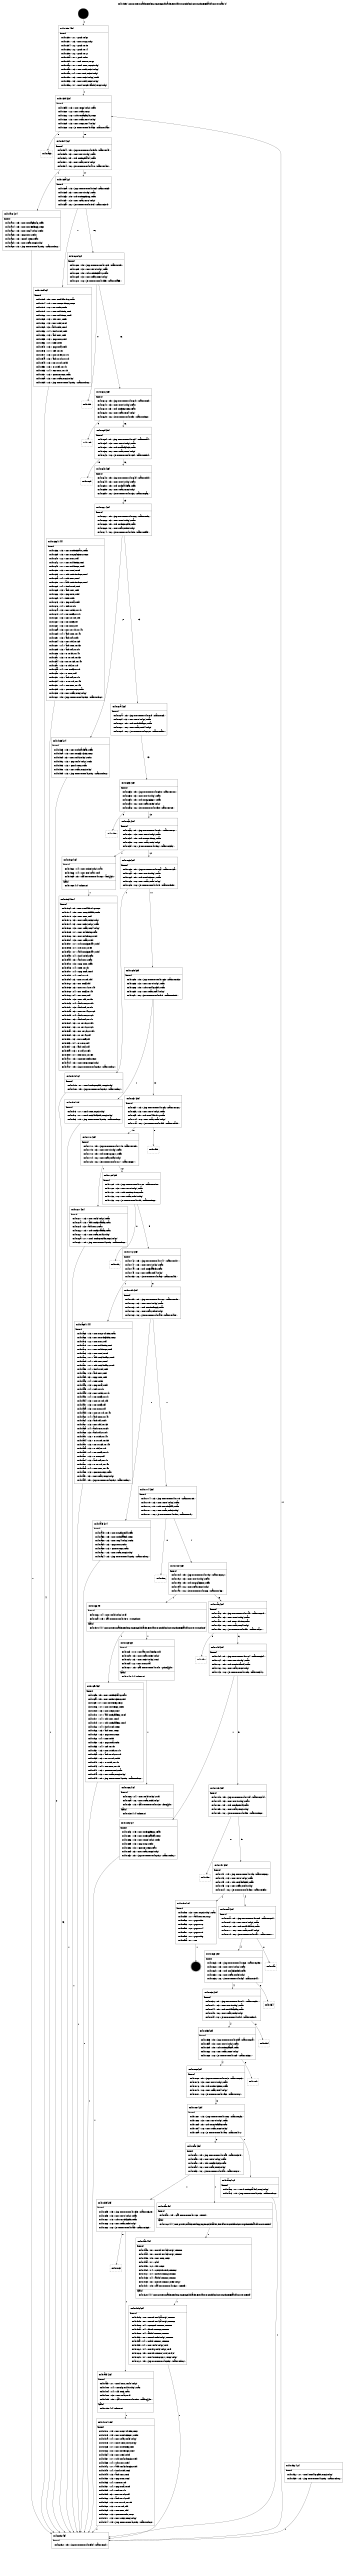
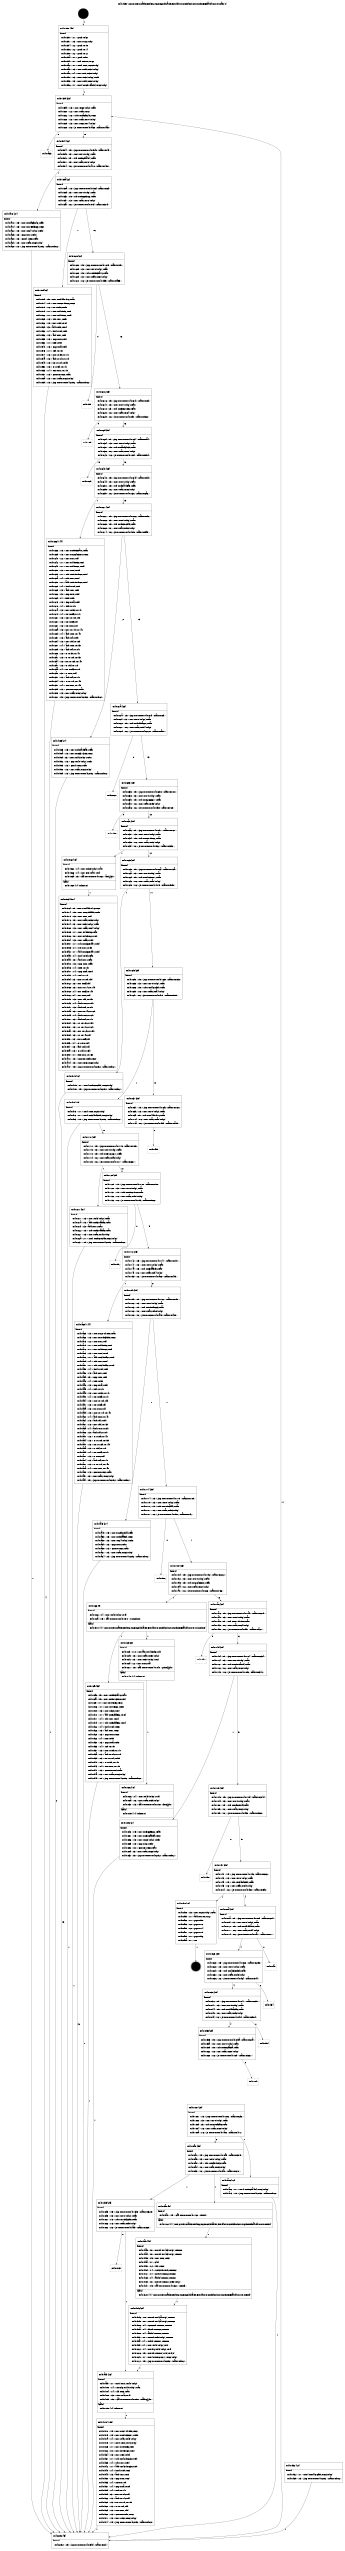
(83, 172) -> none
none -> (87, 516)
none -> (112, 796)
(132, 1130) -> (101, 1128)
(78, 2024) -> (78, 2024)
(216, 2082) -> none
(178, 2471) -> (139, 2368)
